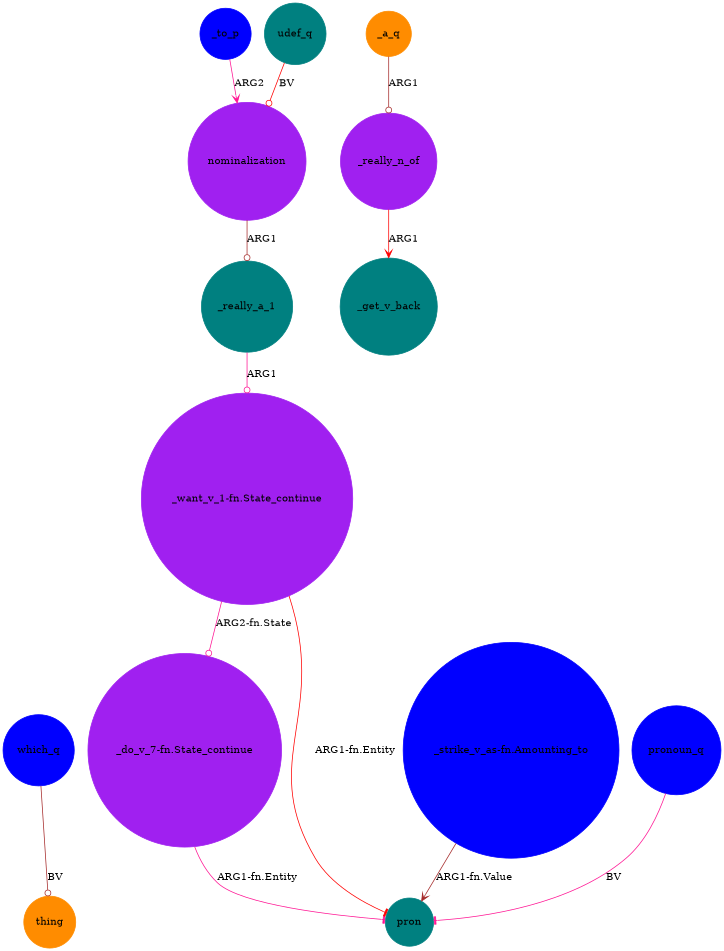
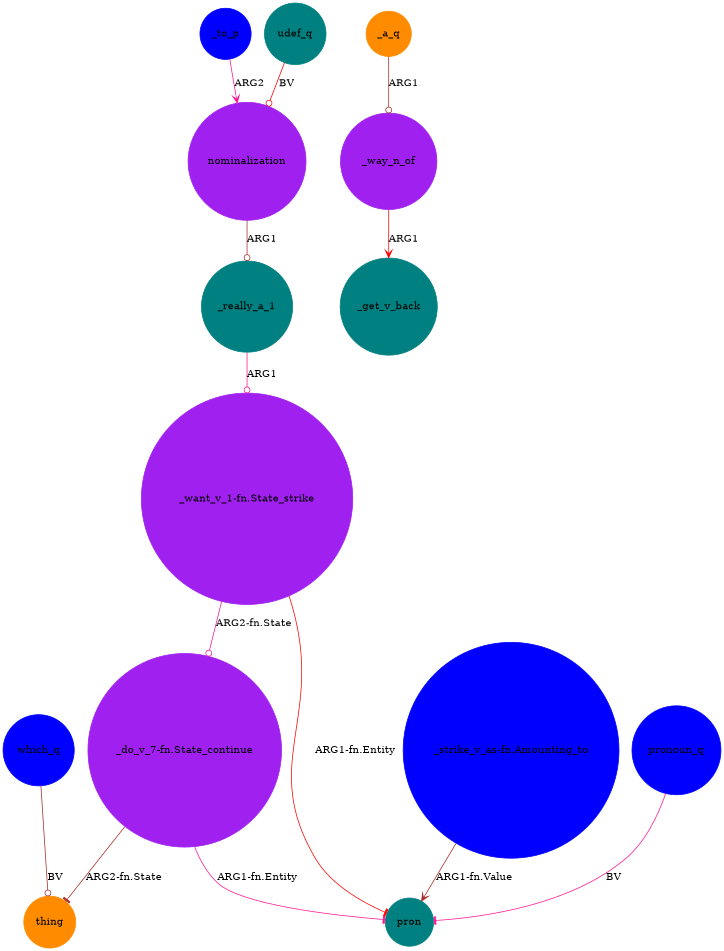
(389, 161) -> (389, 161)
(247, 499) -> (247, 499)
none -> (96, 862)
